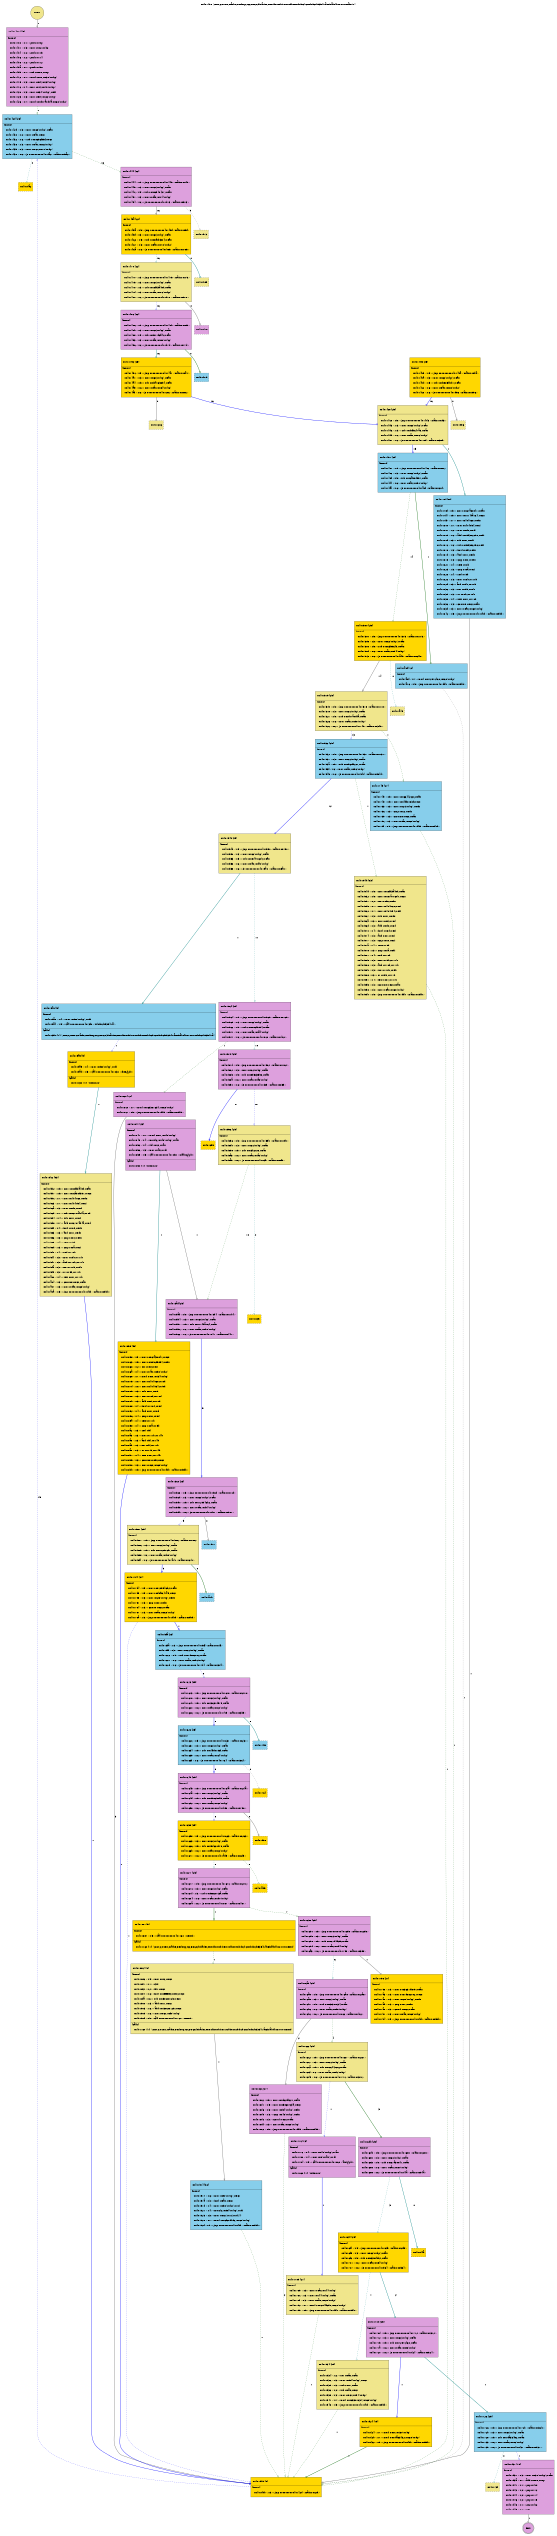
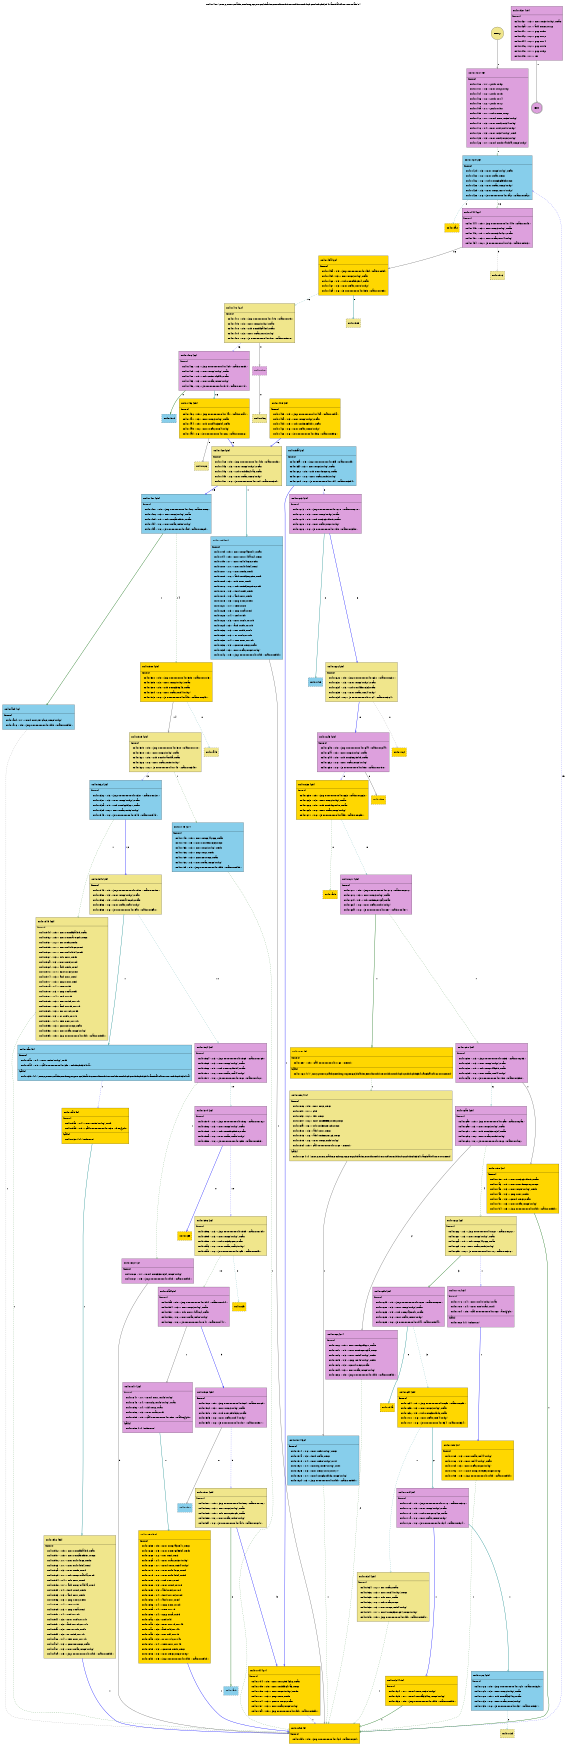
(37, 13) -> (497, 33)
(453, 408) -> (260, 394)
(182, 1234) -> (177, 1354)
none -> (548, 1556)
(177, 1625) -> (285, 1074)
(214, 1745) -> (362, 682)
(322, 2295) -> (478, 1460)
(518, 2455) -> none
